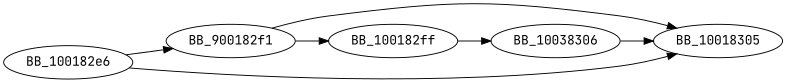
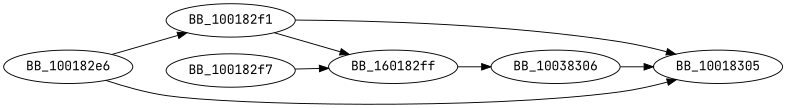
(231, 41) -> (231, 20)
(393, 41) -> (393, 67)
none -> (231, 71)
